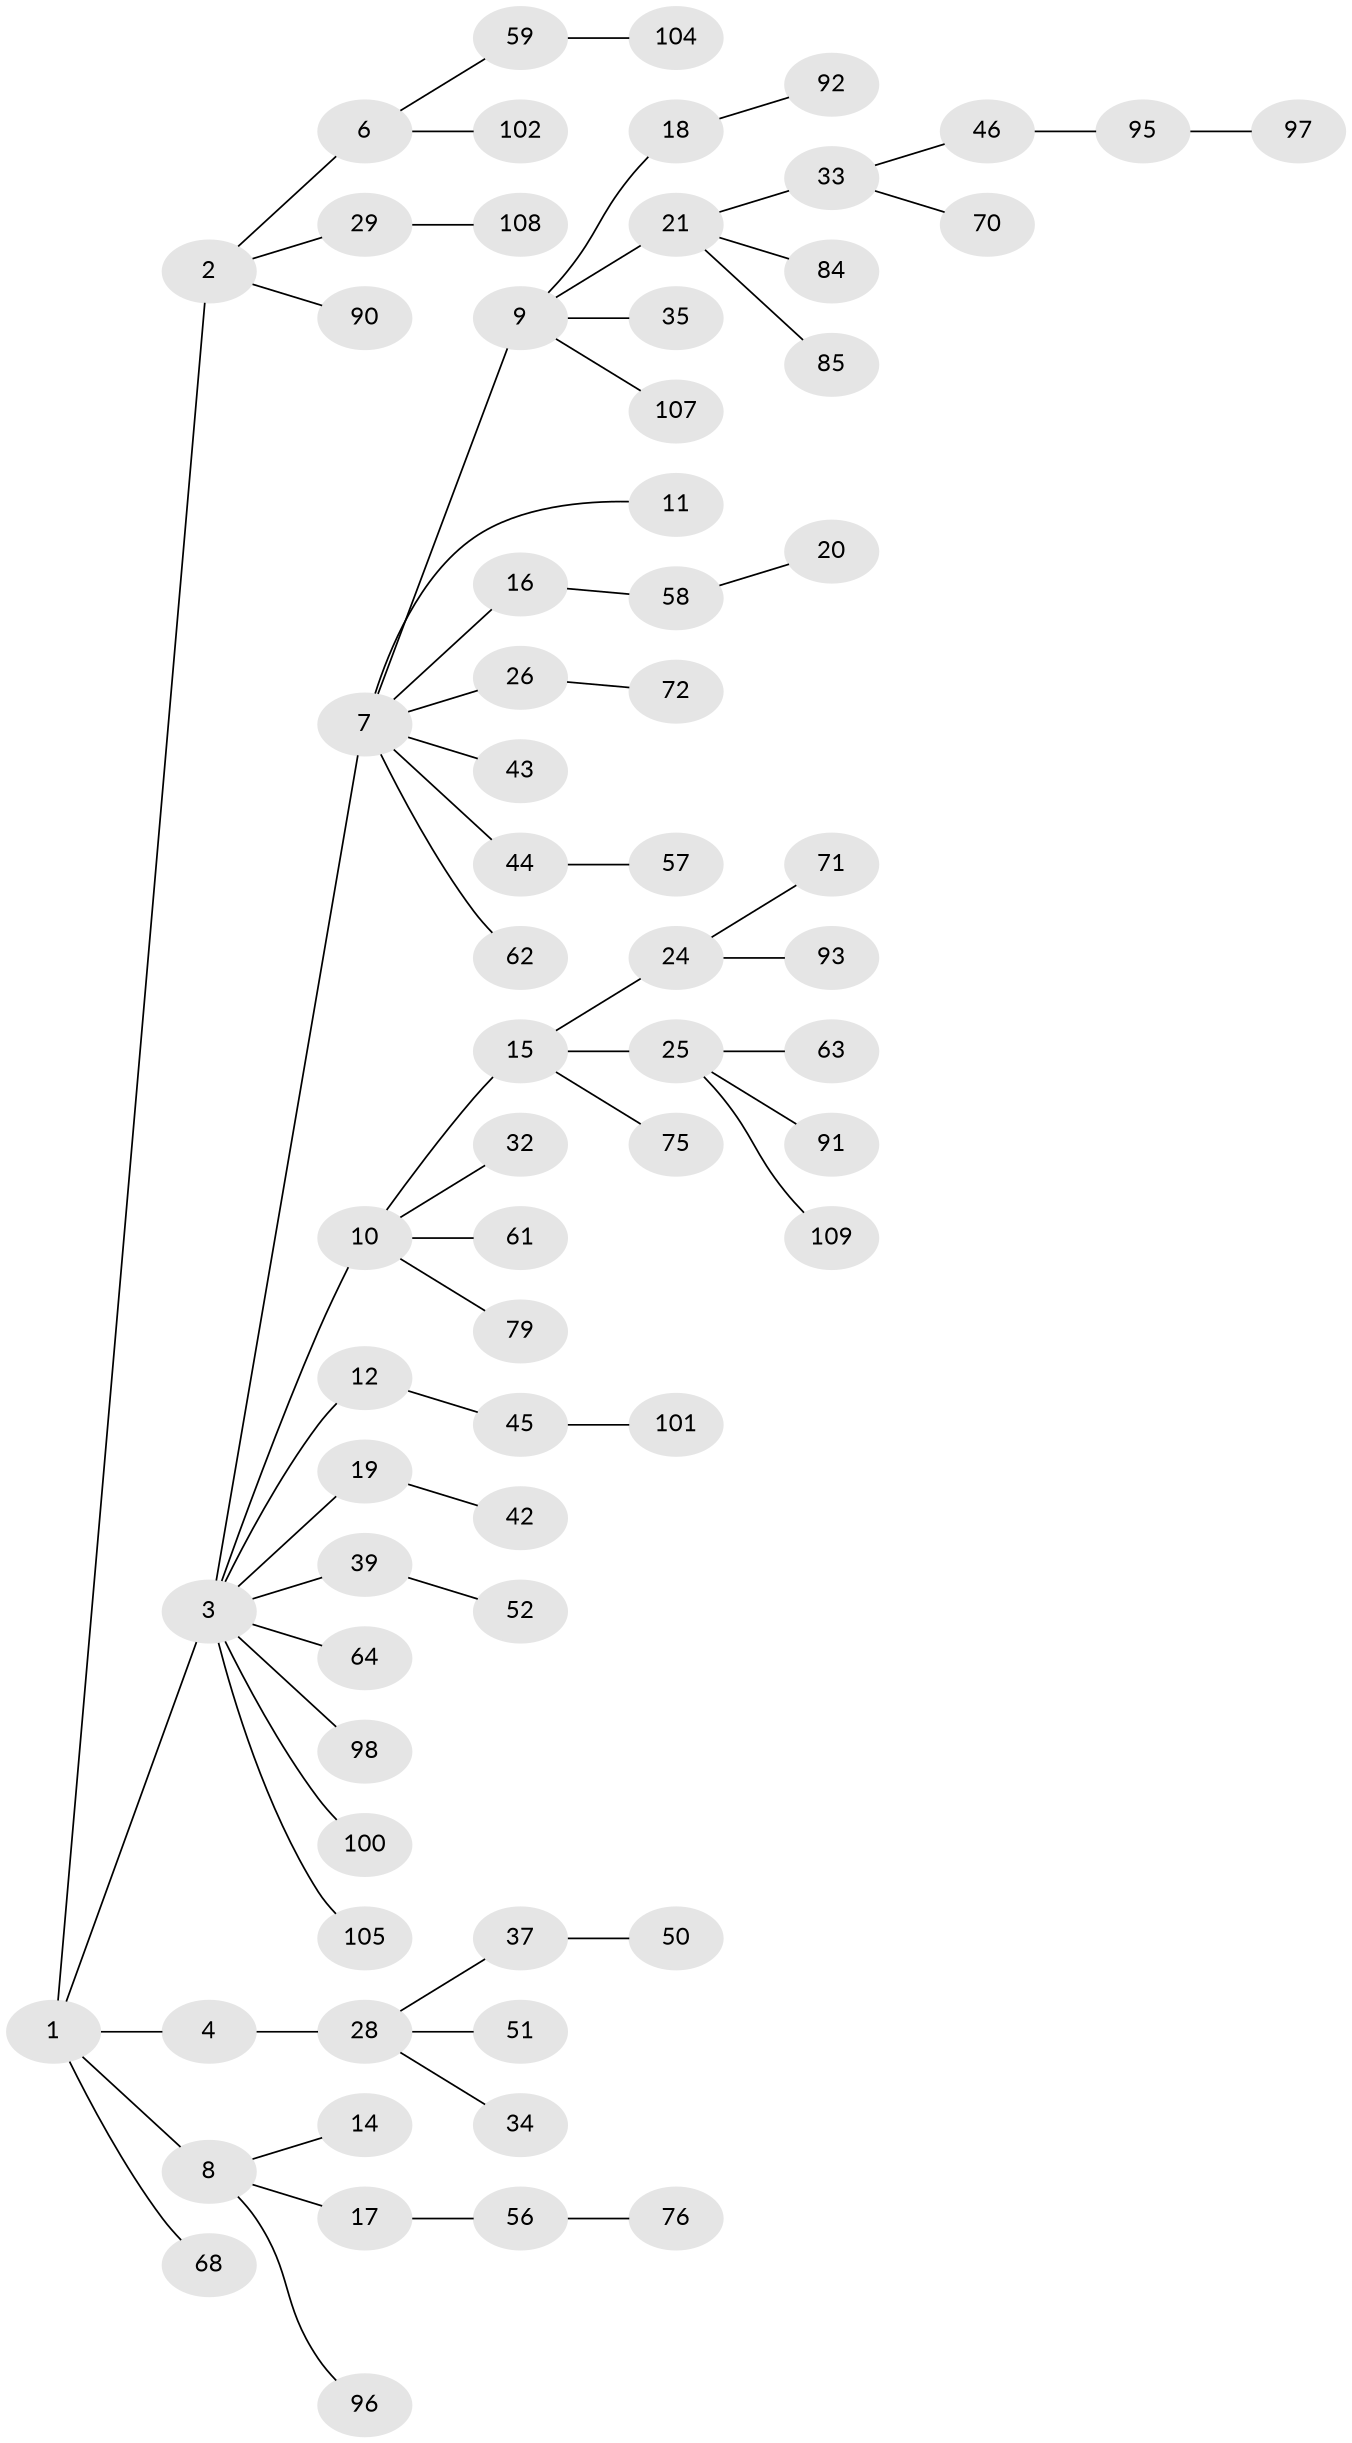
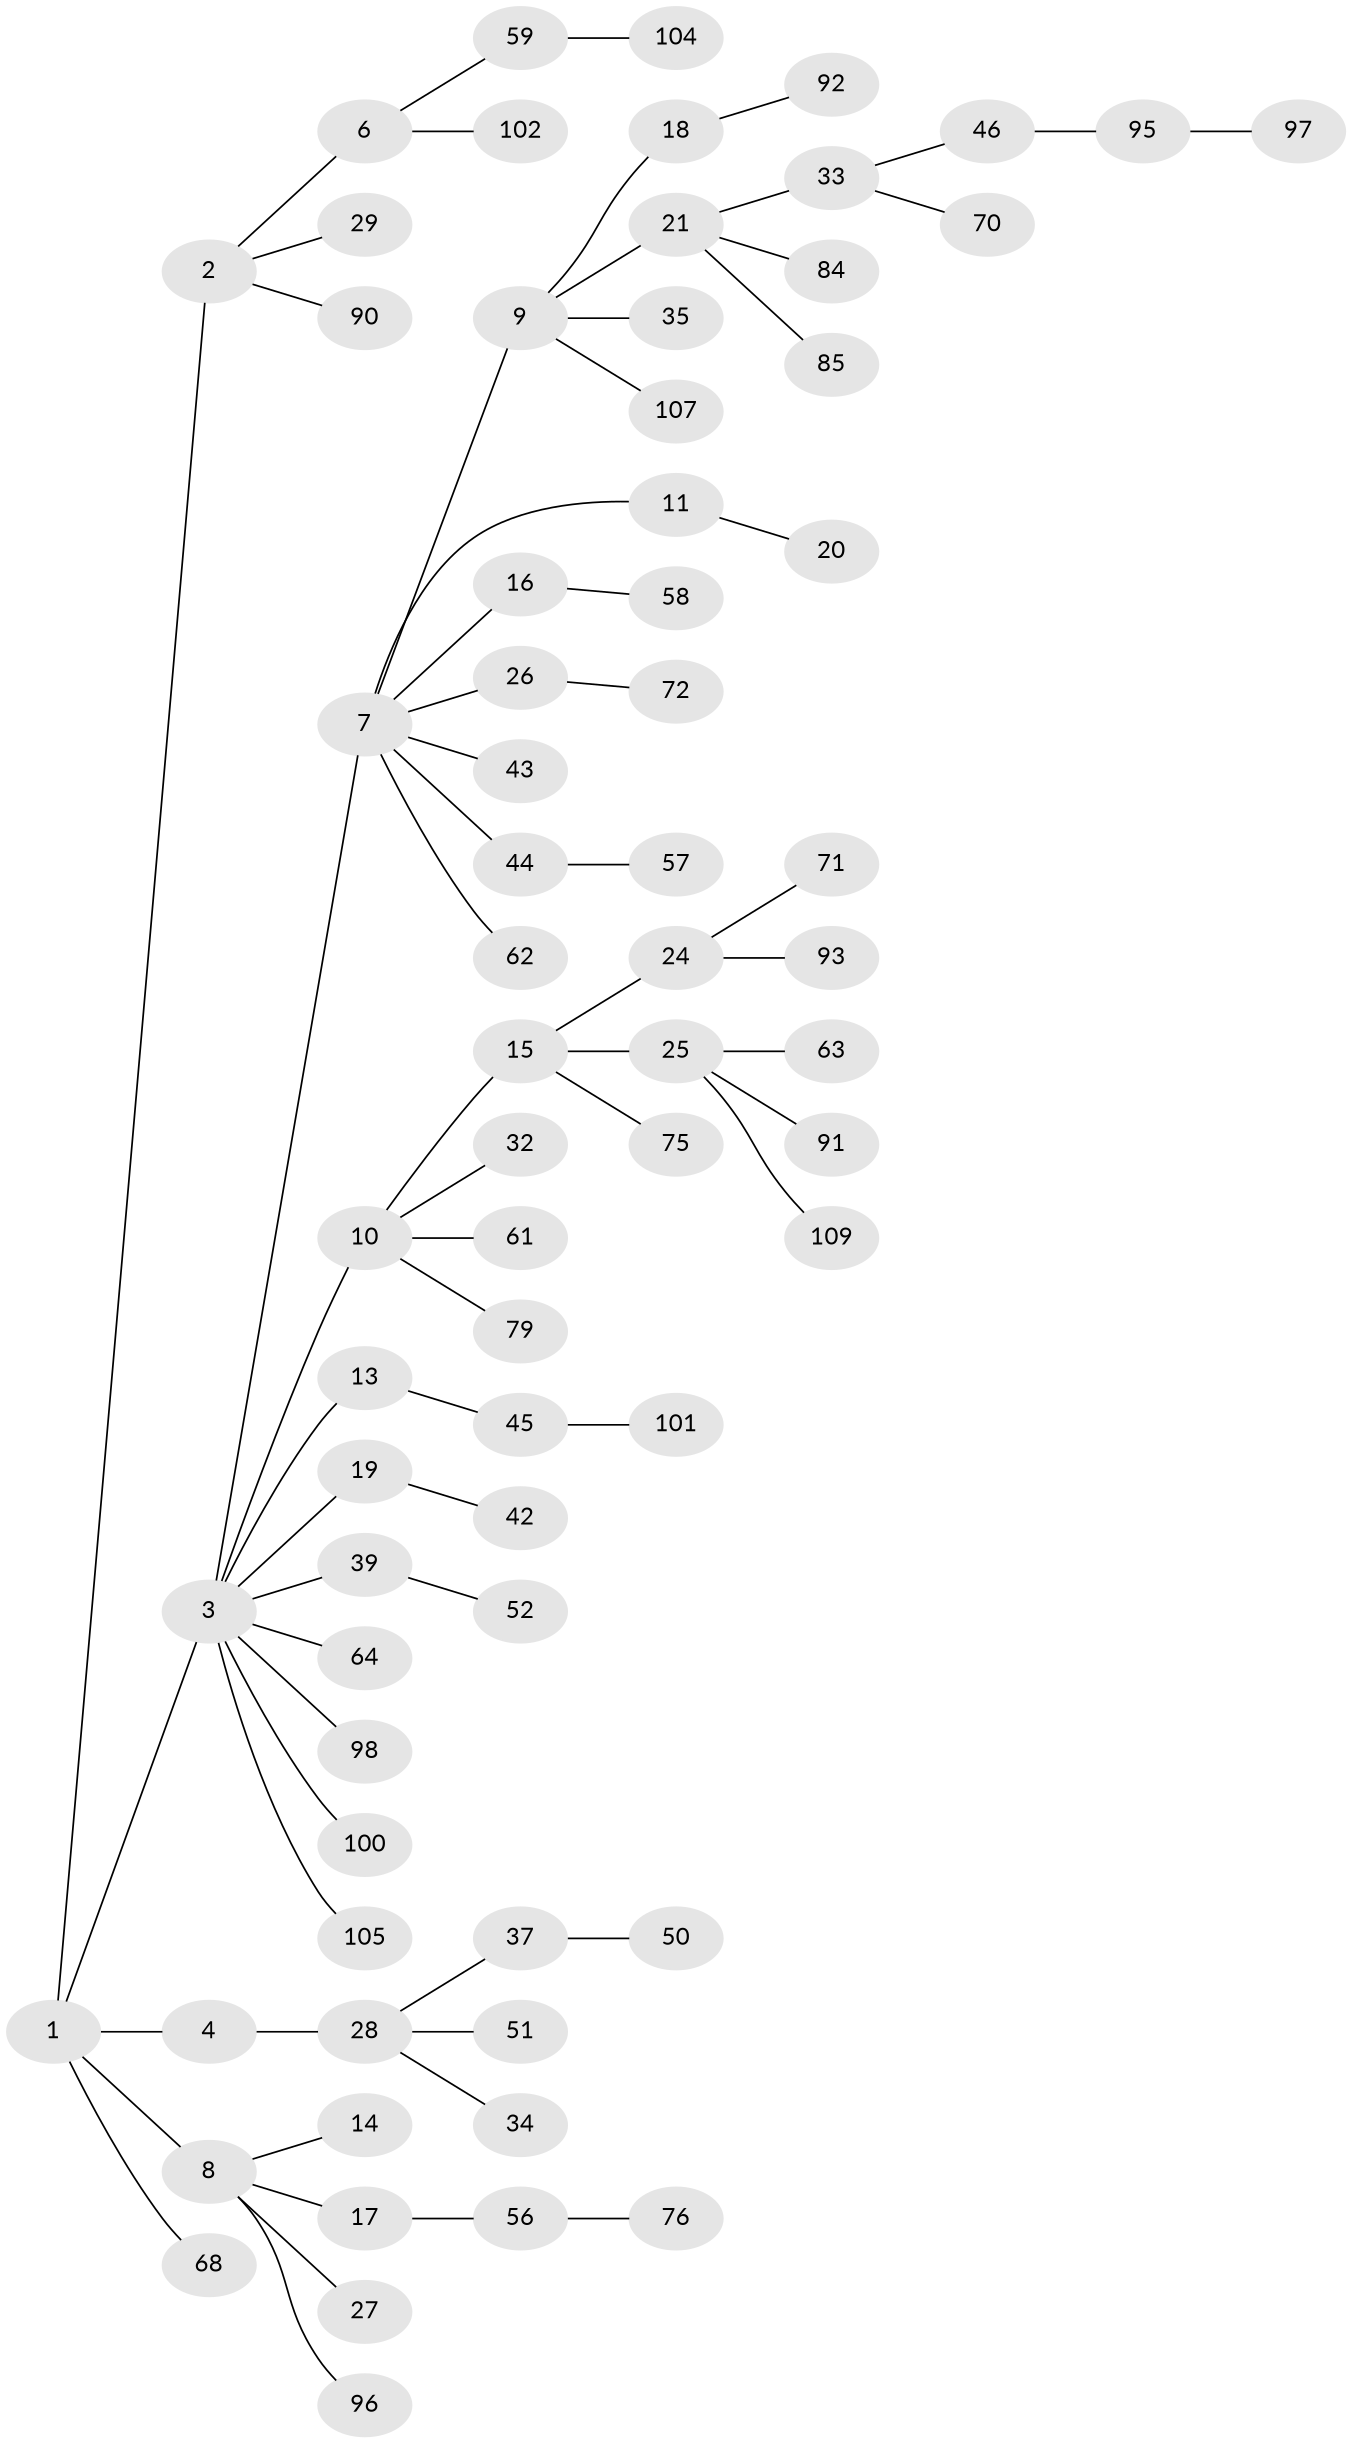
(520, 225) -> none
(754, 575) -> (754, 528)
(365, 1378) -> (365, 1378)
none -> (365, 2312)
